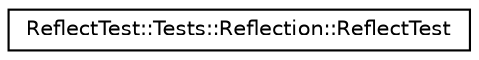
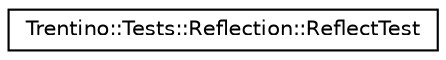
(239, 30) -> (223, 30)
